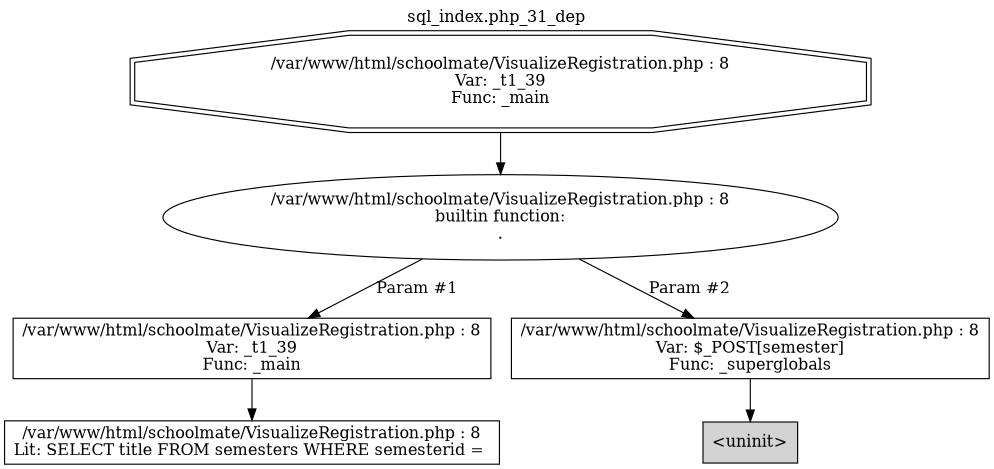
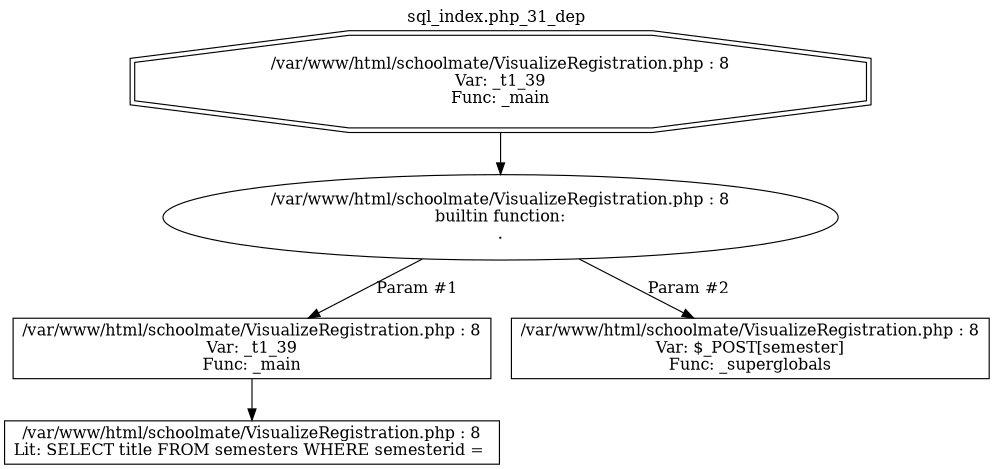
(750, 443) -> none
